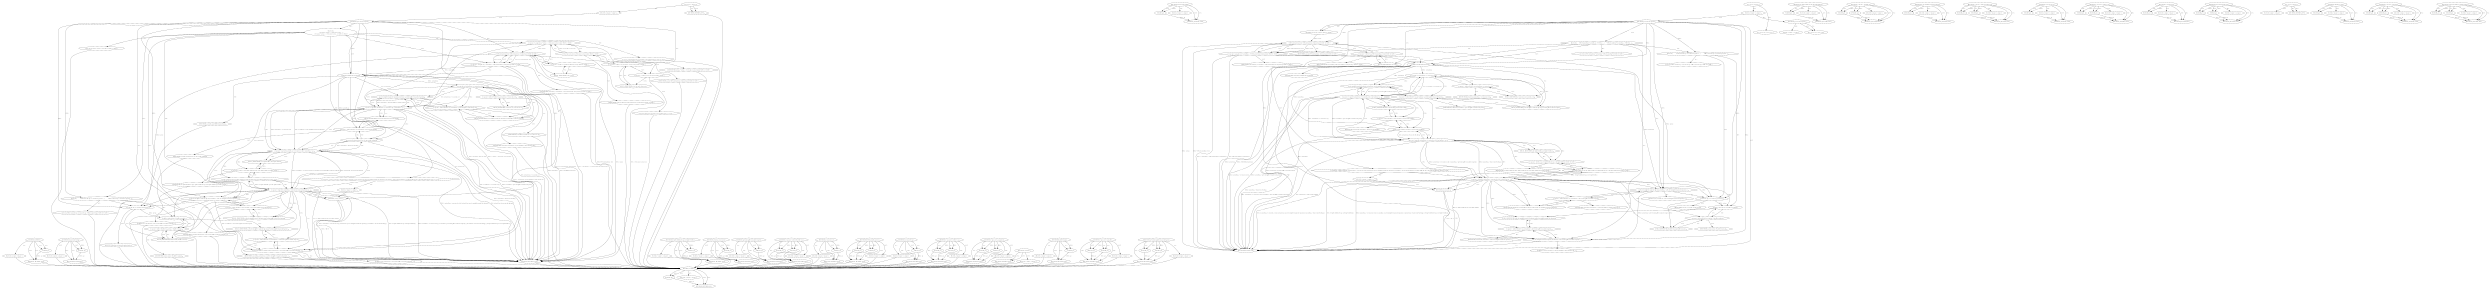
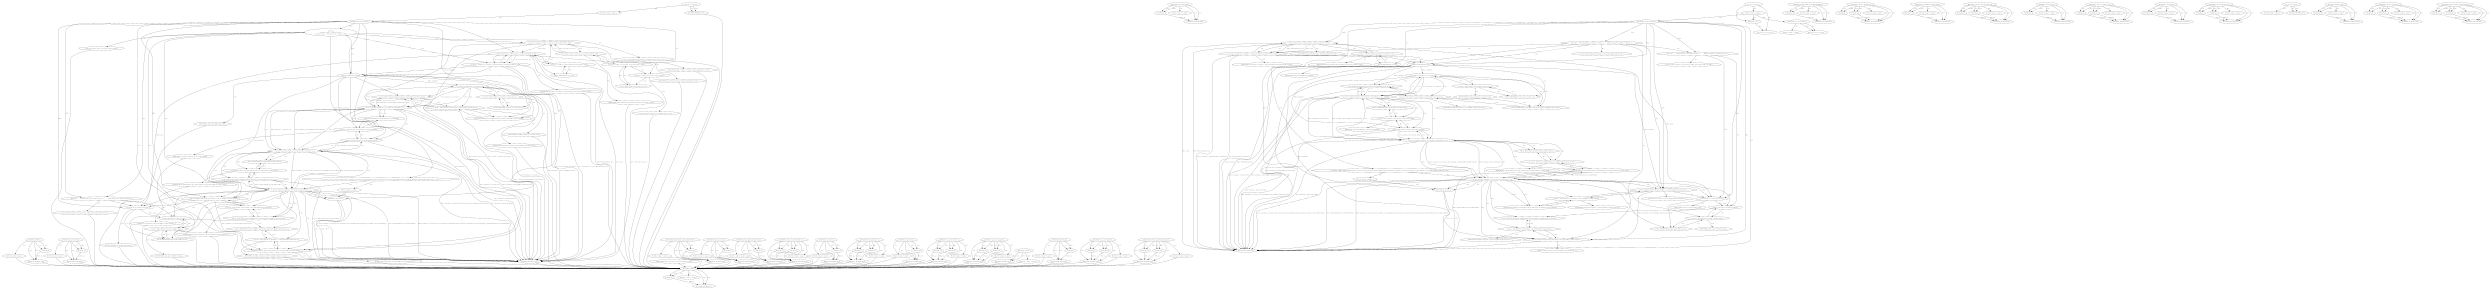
none -> (1753, 22)
(1319, 32) -> none
none -> (675, 261)
